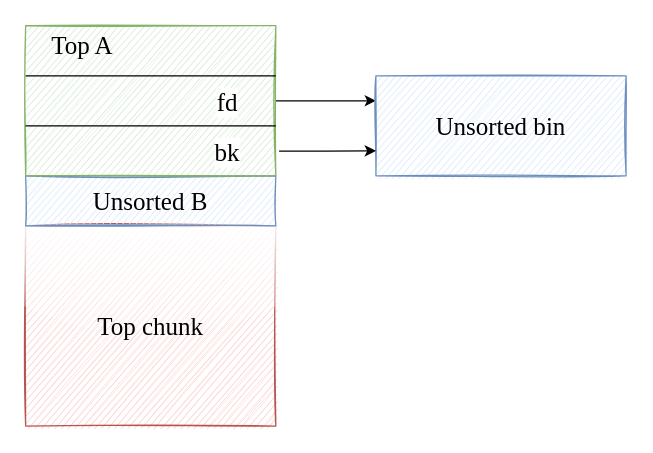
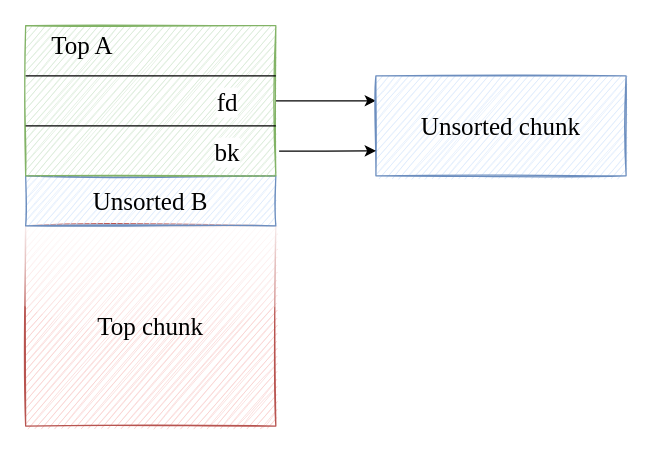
(501, 126) -> (501, 126)
